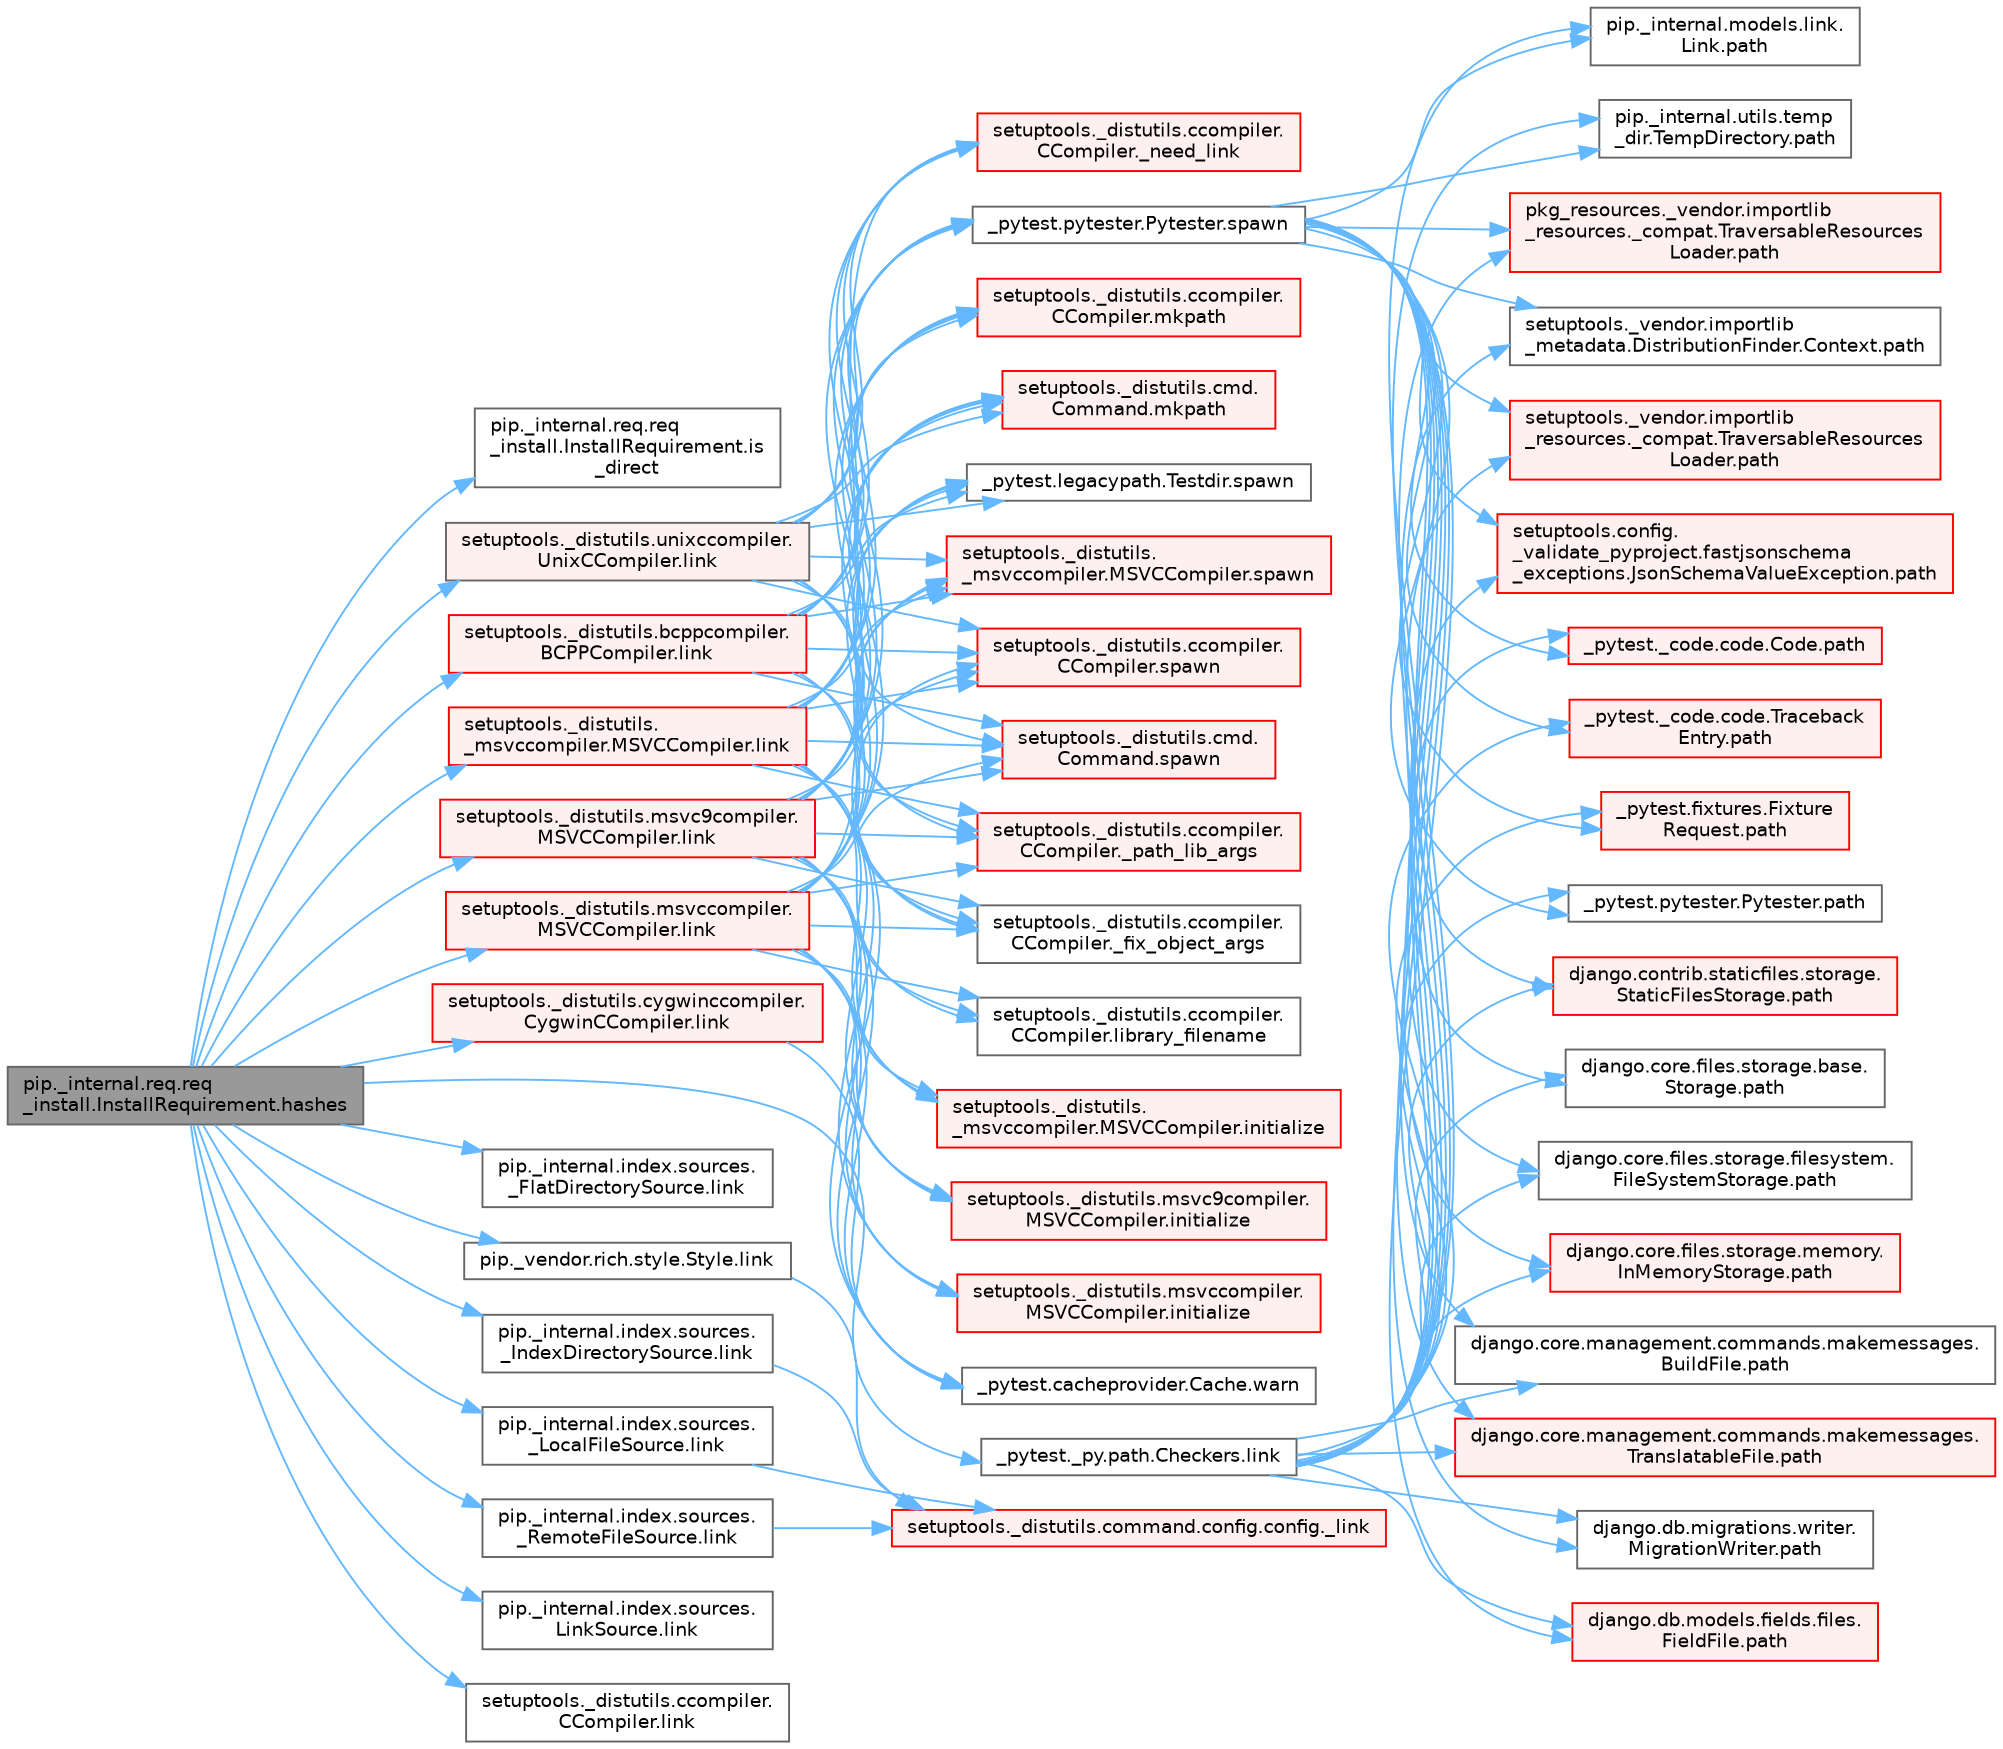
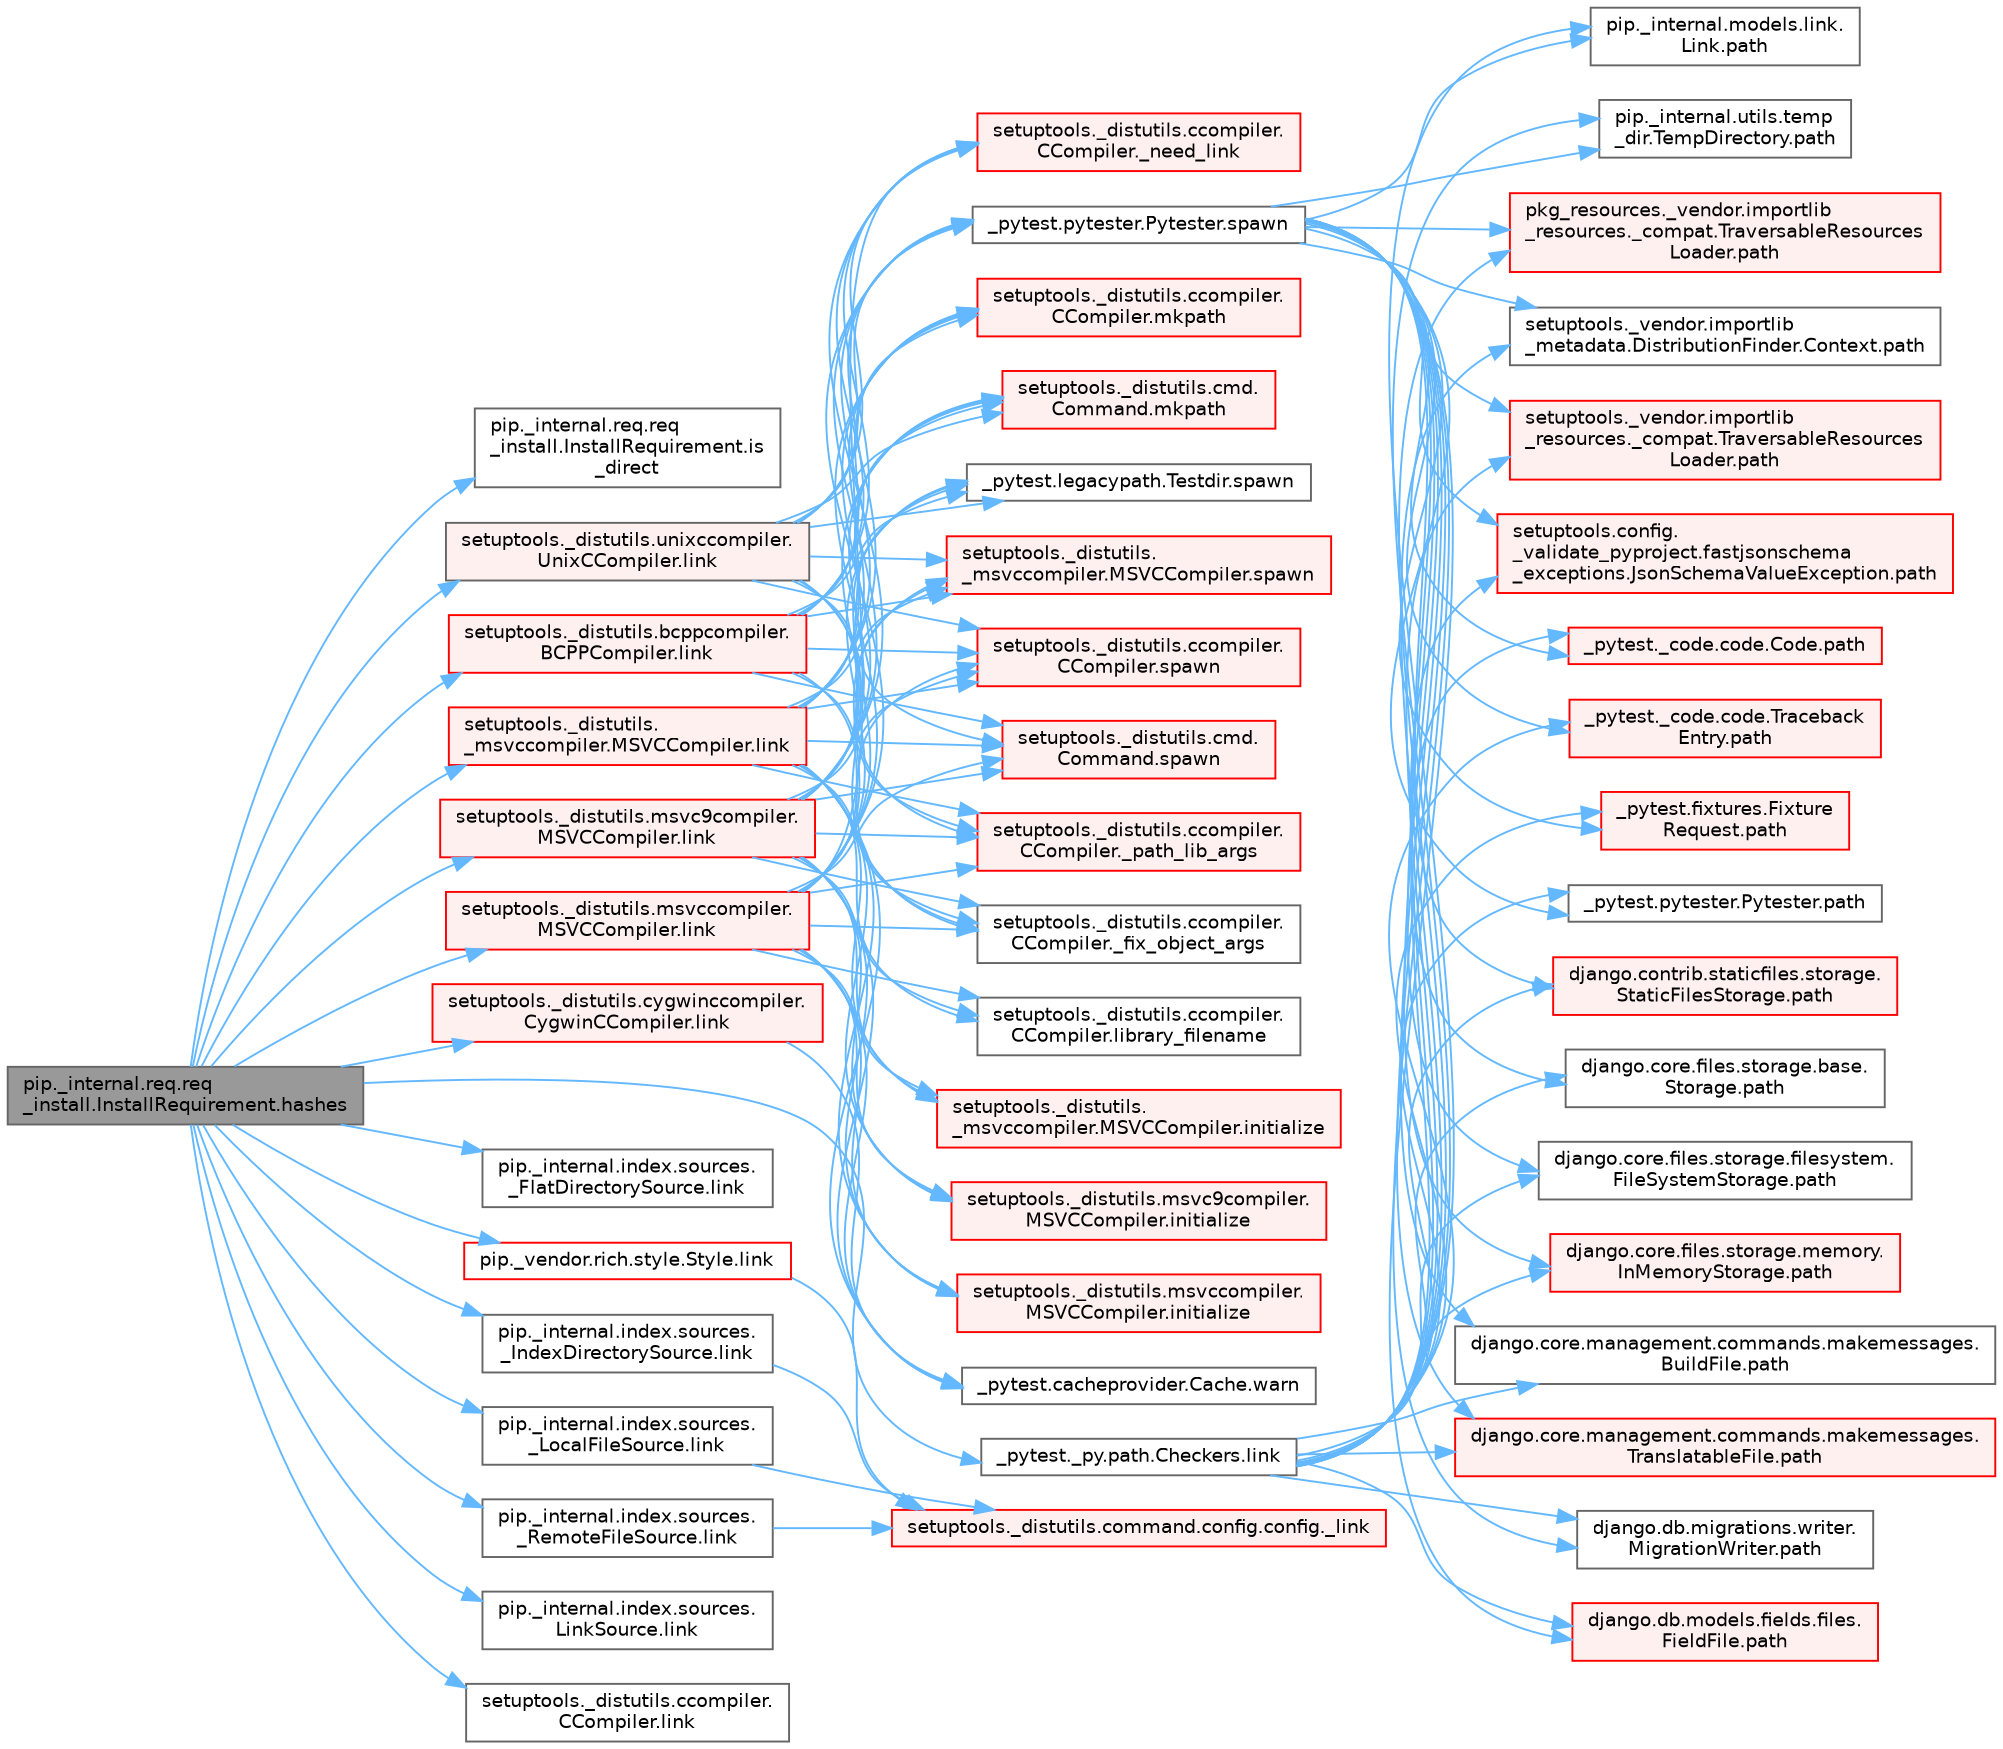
(628, 1261) -> (628, 1261)
